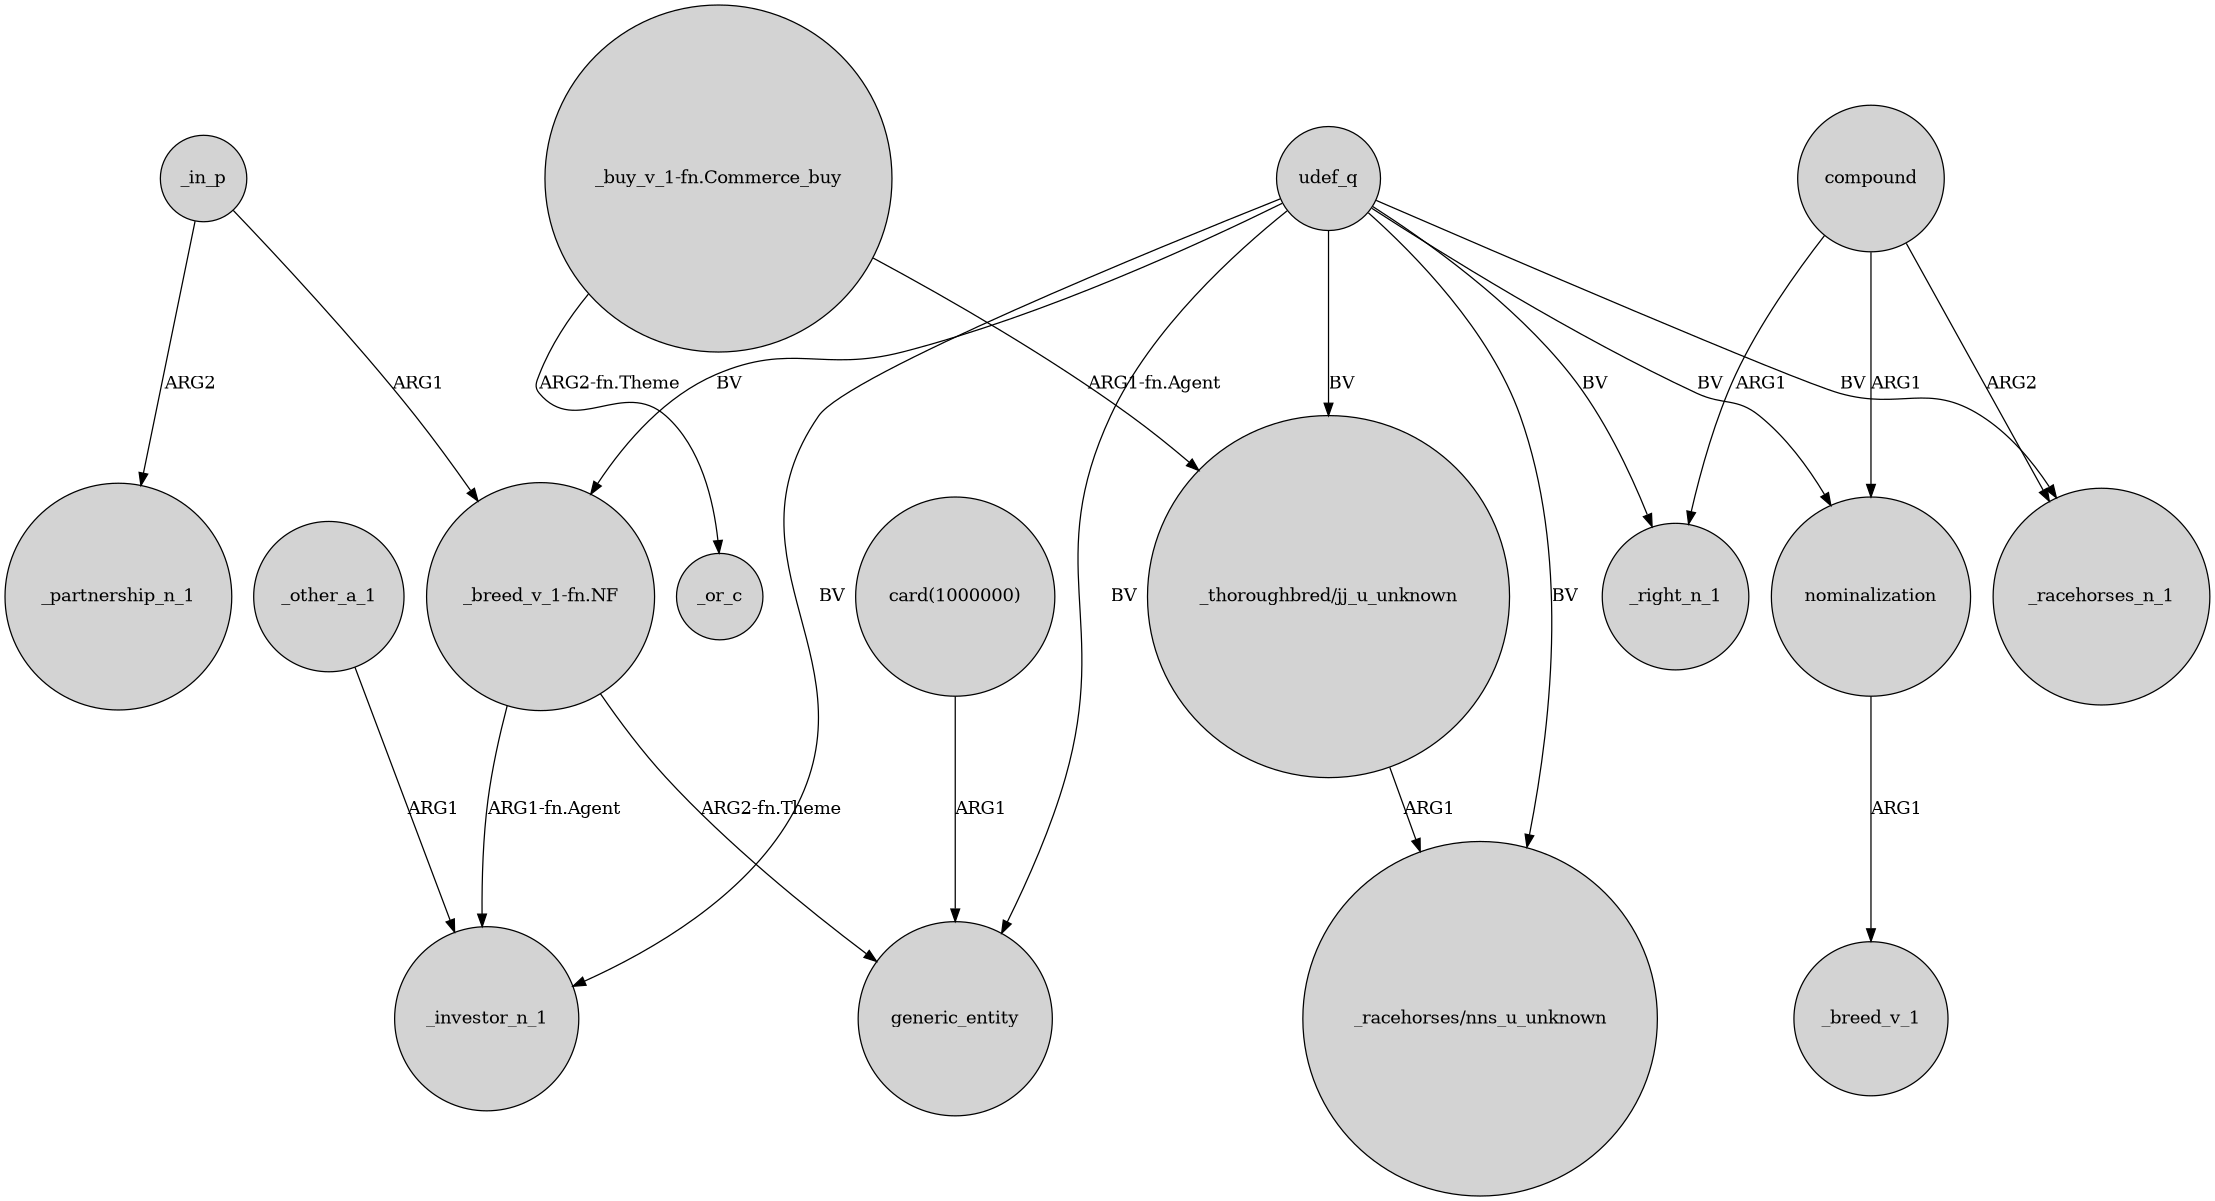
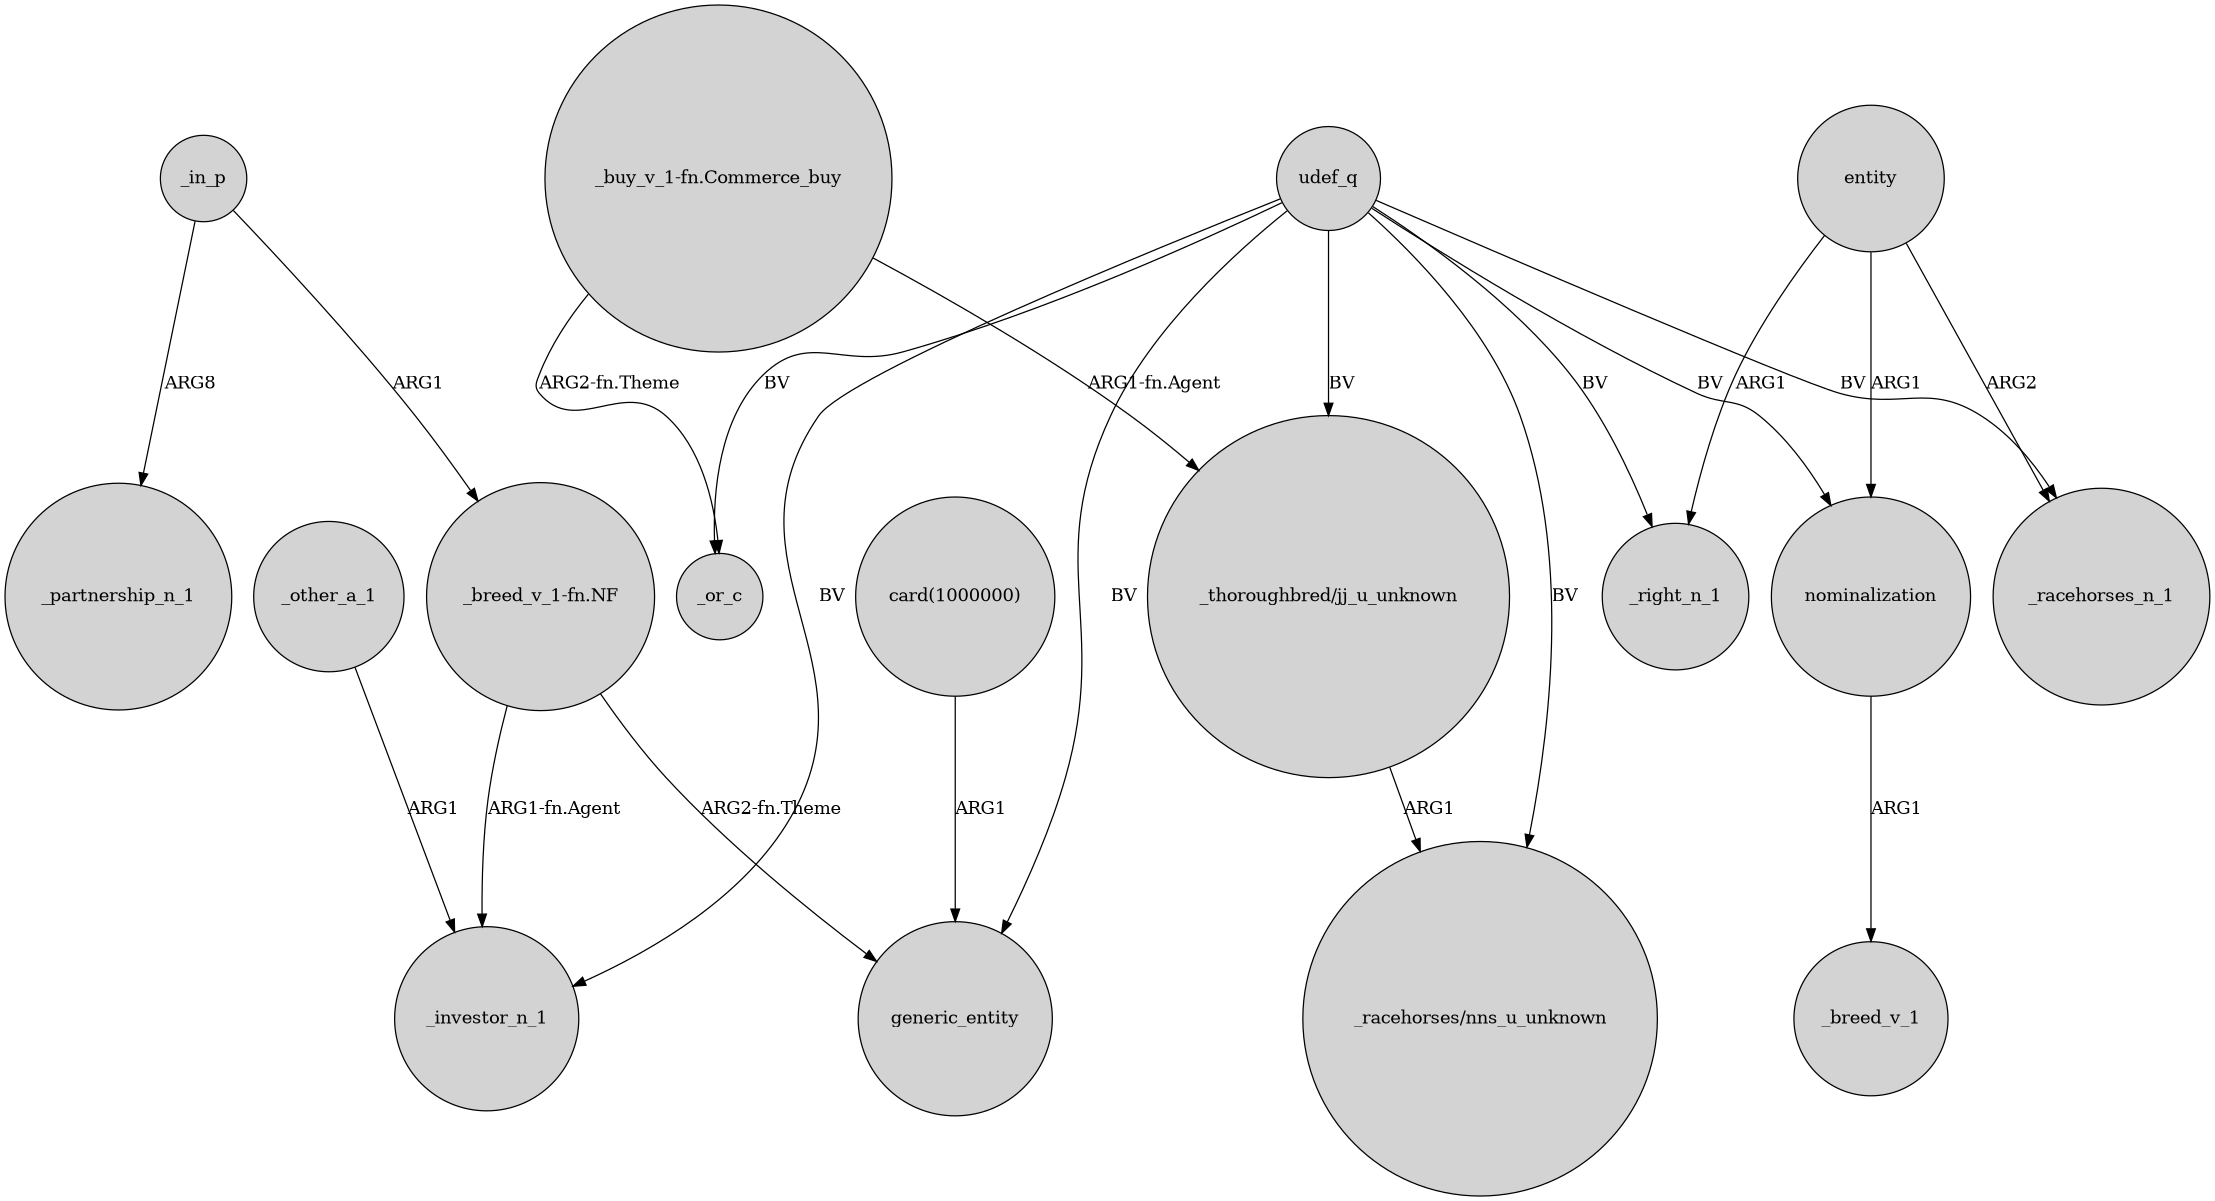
(1871, 179) -> (1871, 179)
(911, 350) -> (908, 350)
(190, 384) -> (190, 384)
